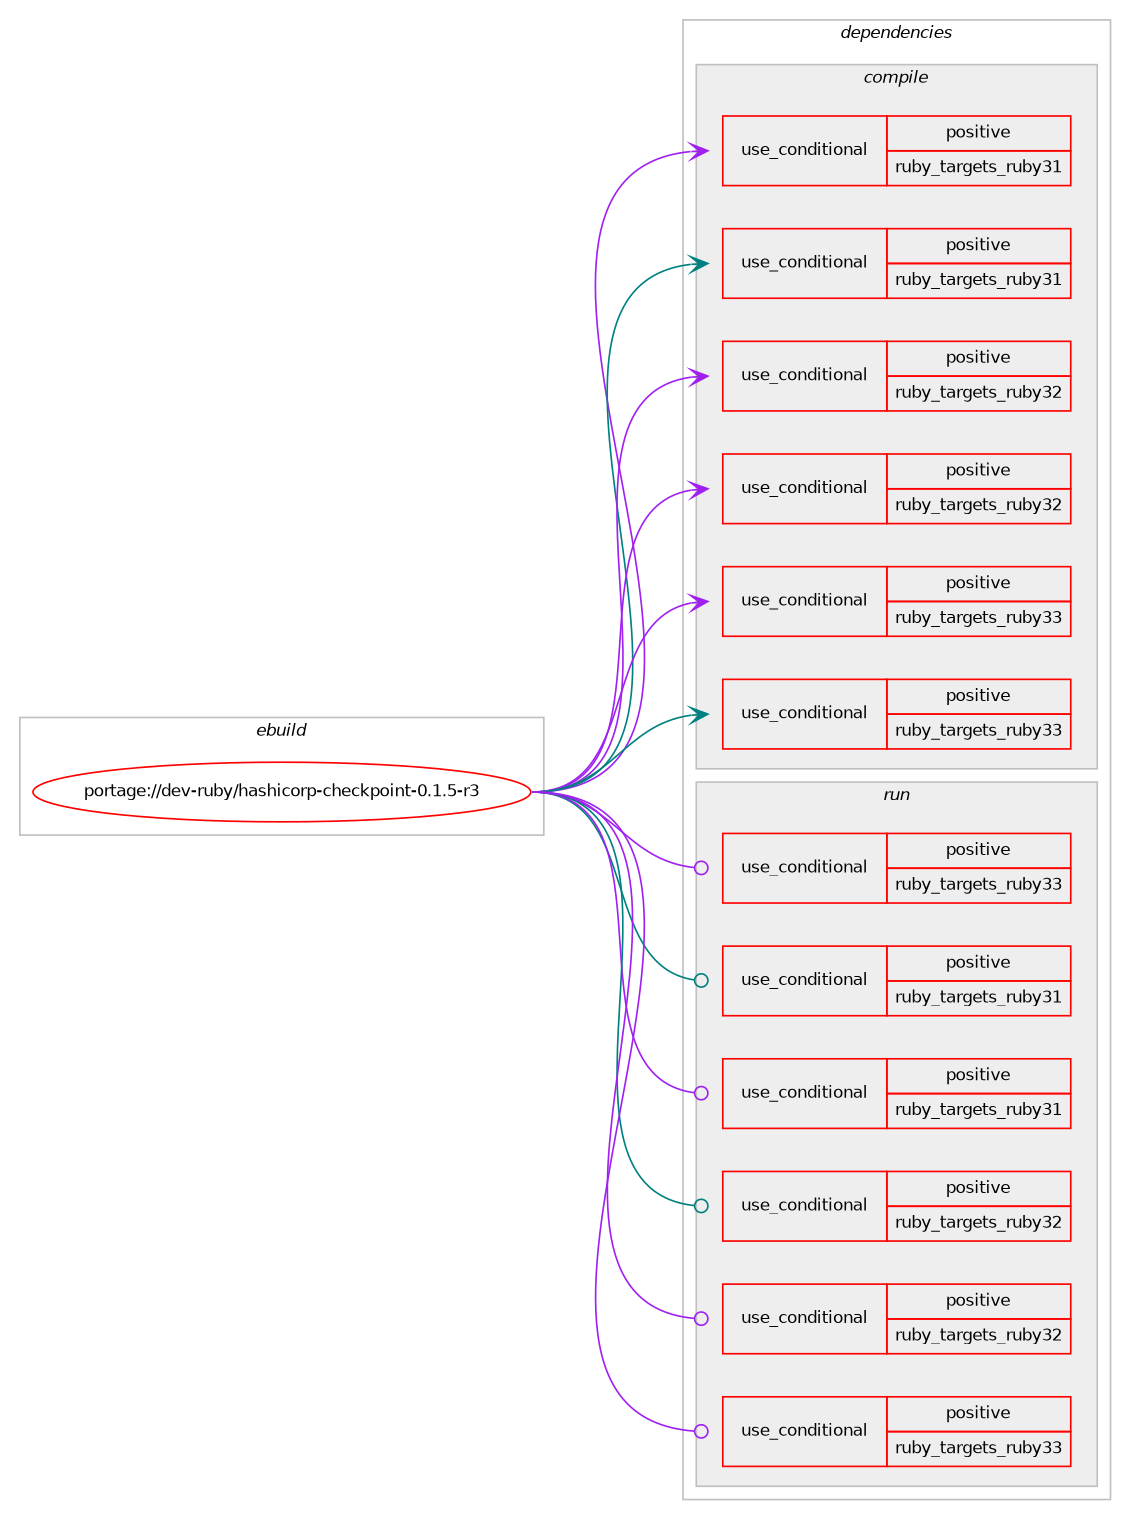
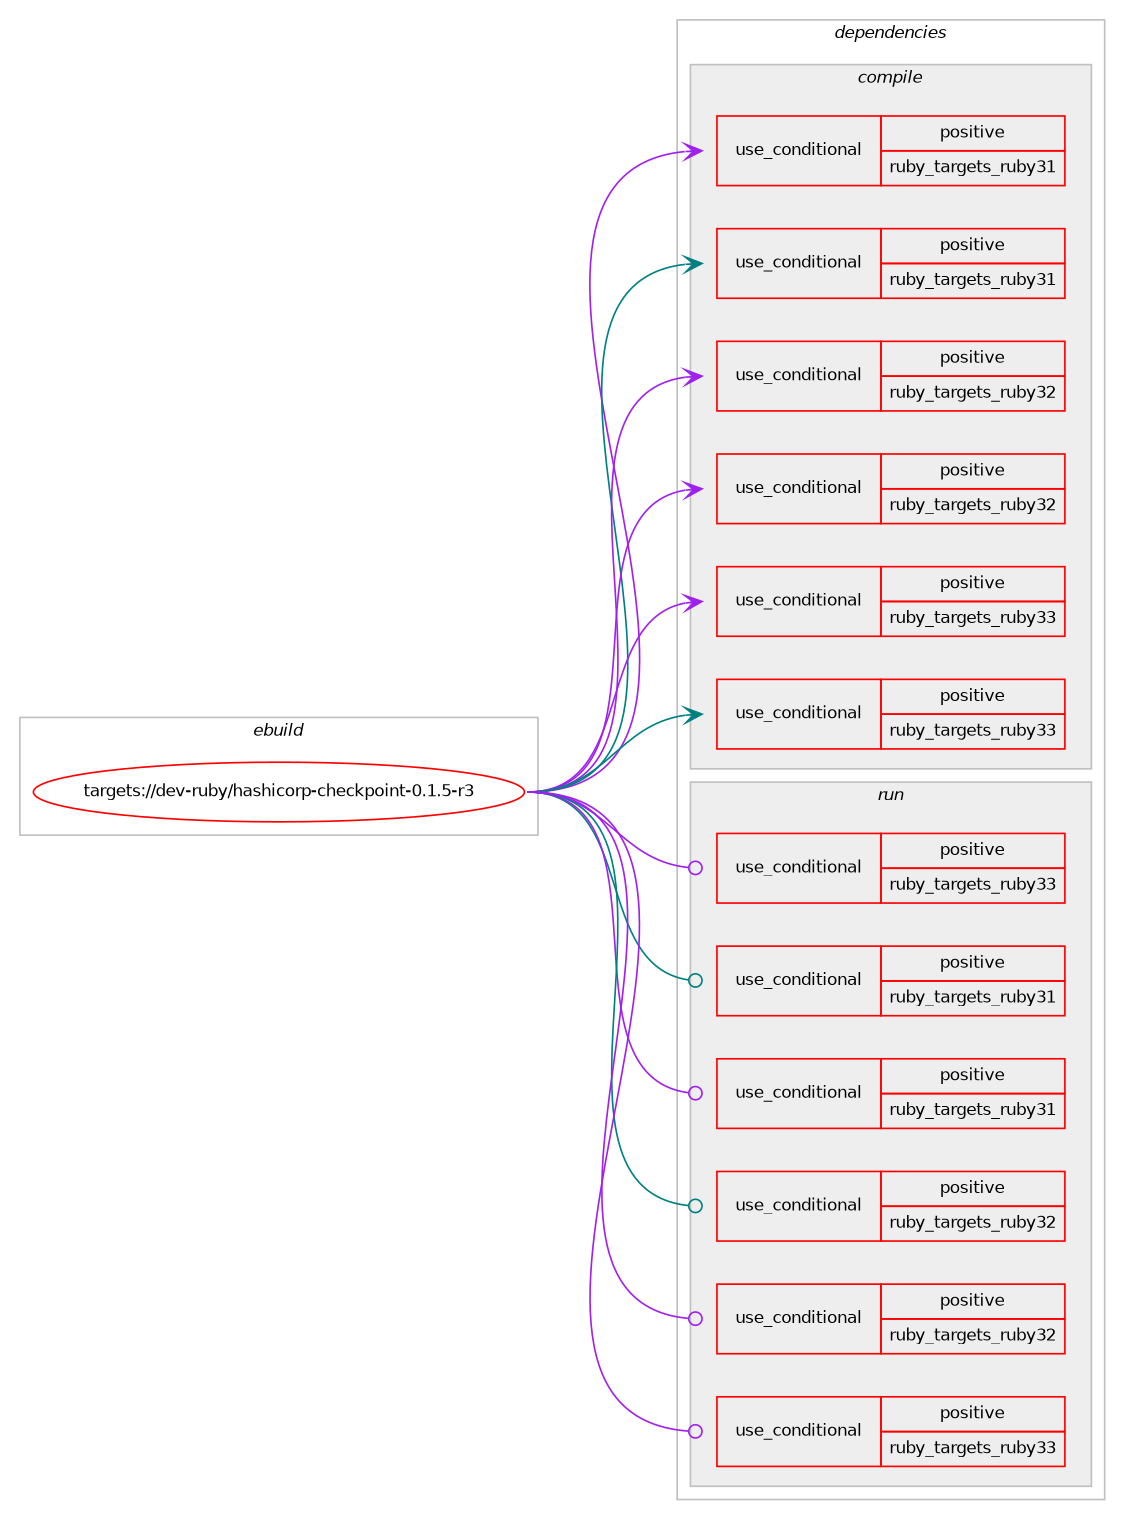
(282, 792) -> (279, 792)
